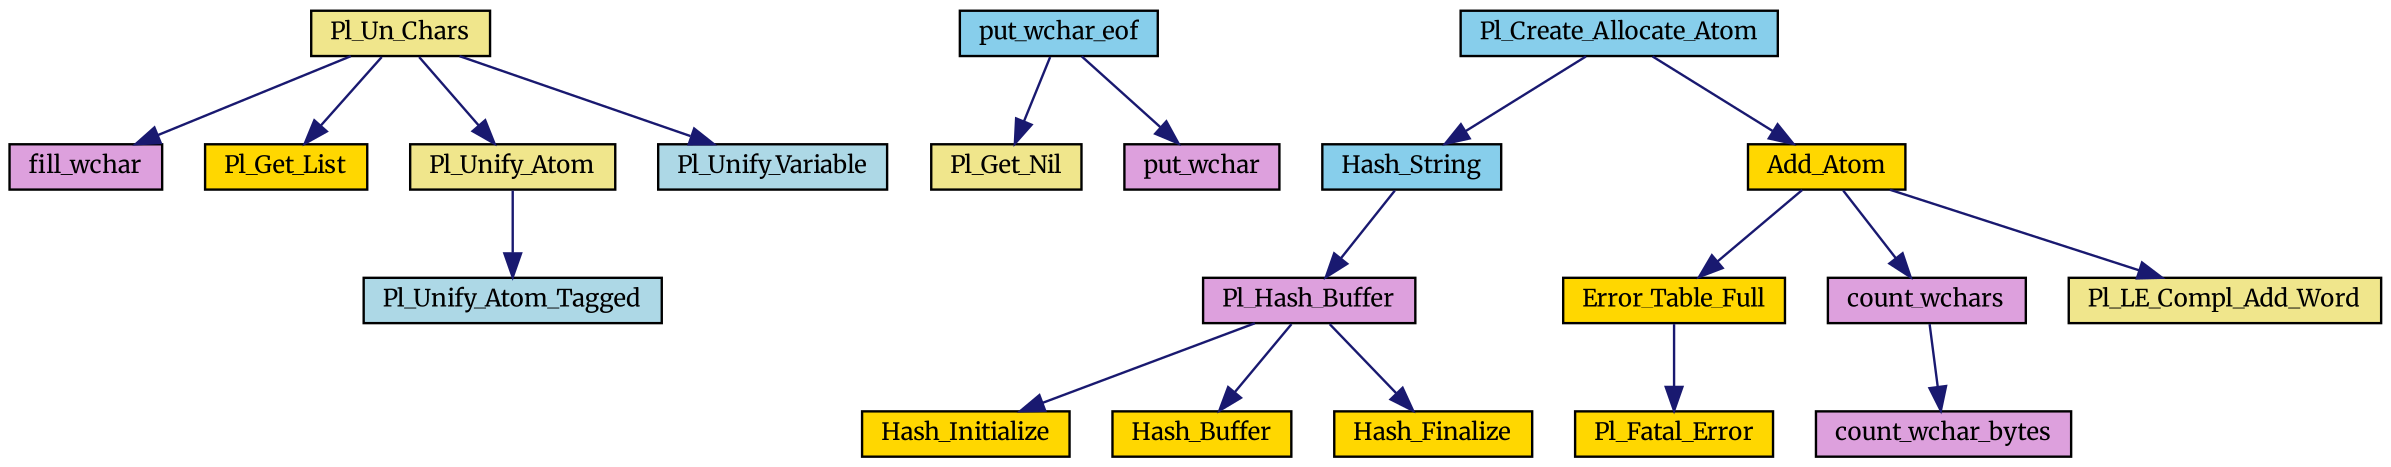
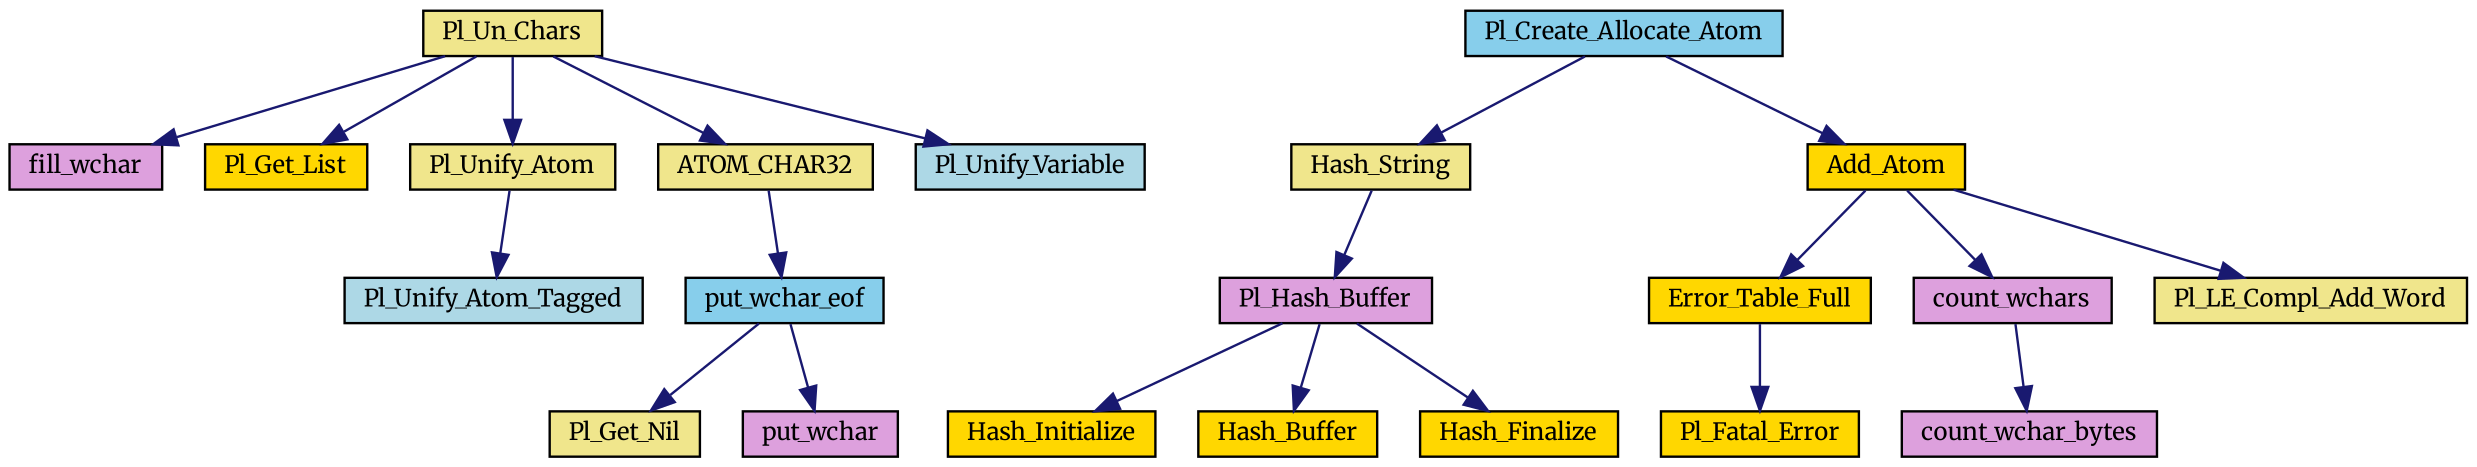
none -> (765, 167)
(1412, 167) -> (1381, 167)
